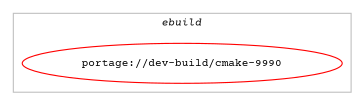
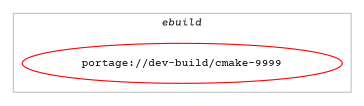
(182, 63) -> (182, 63)
